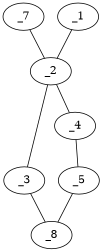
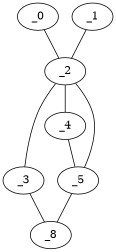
(24, 17) -> (38, 17)
none -> (94, 124)
